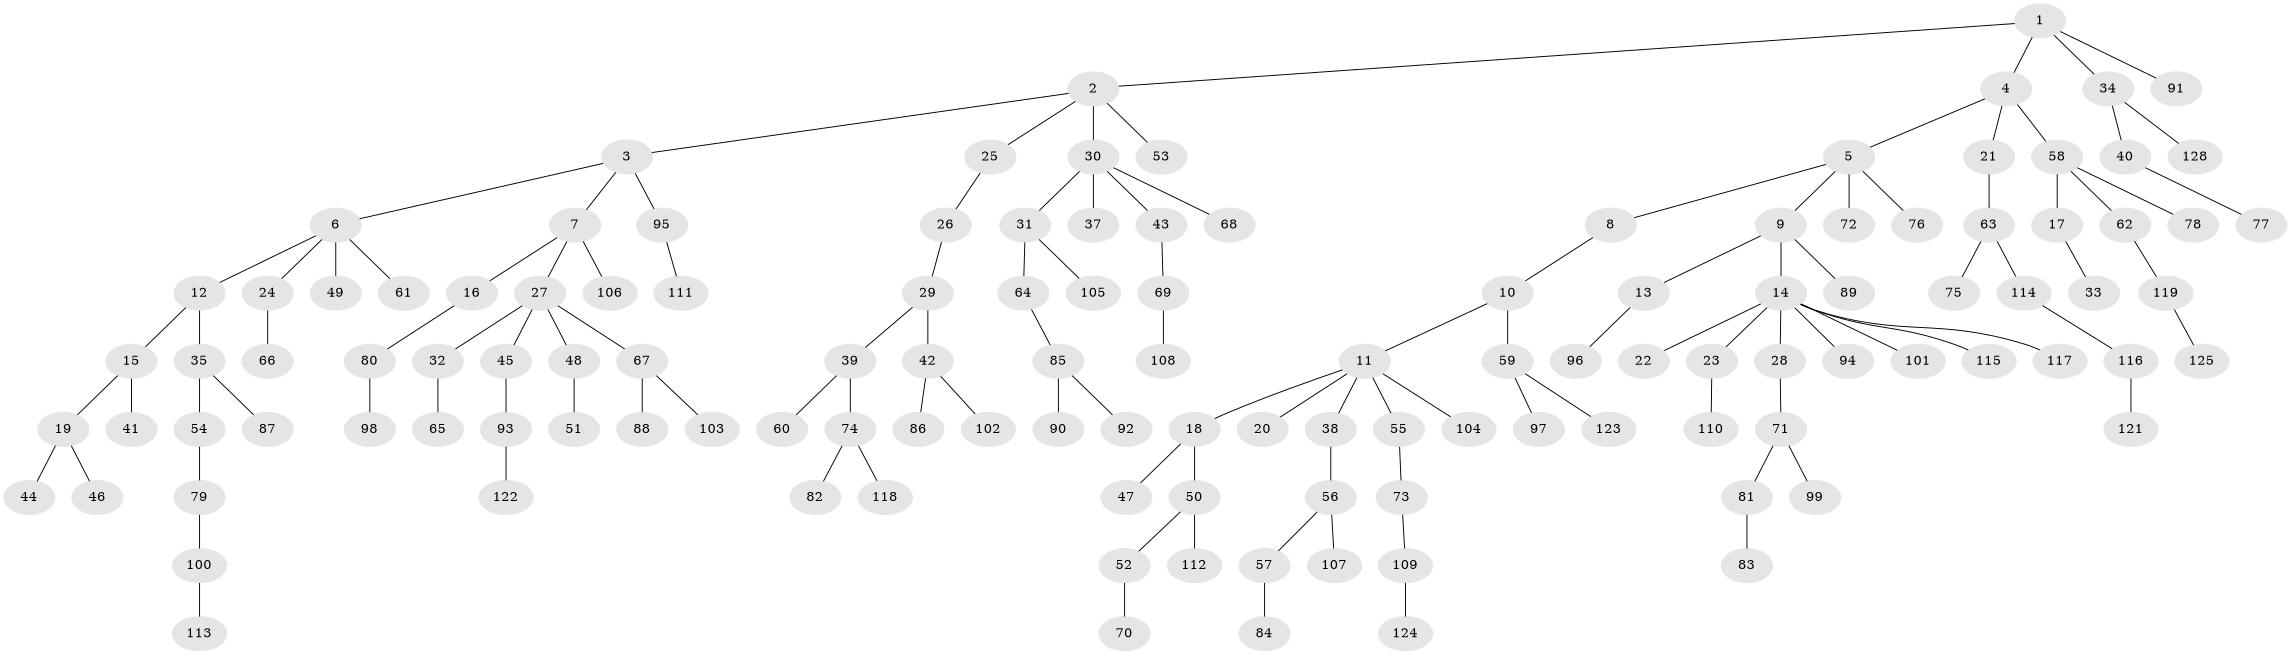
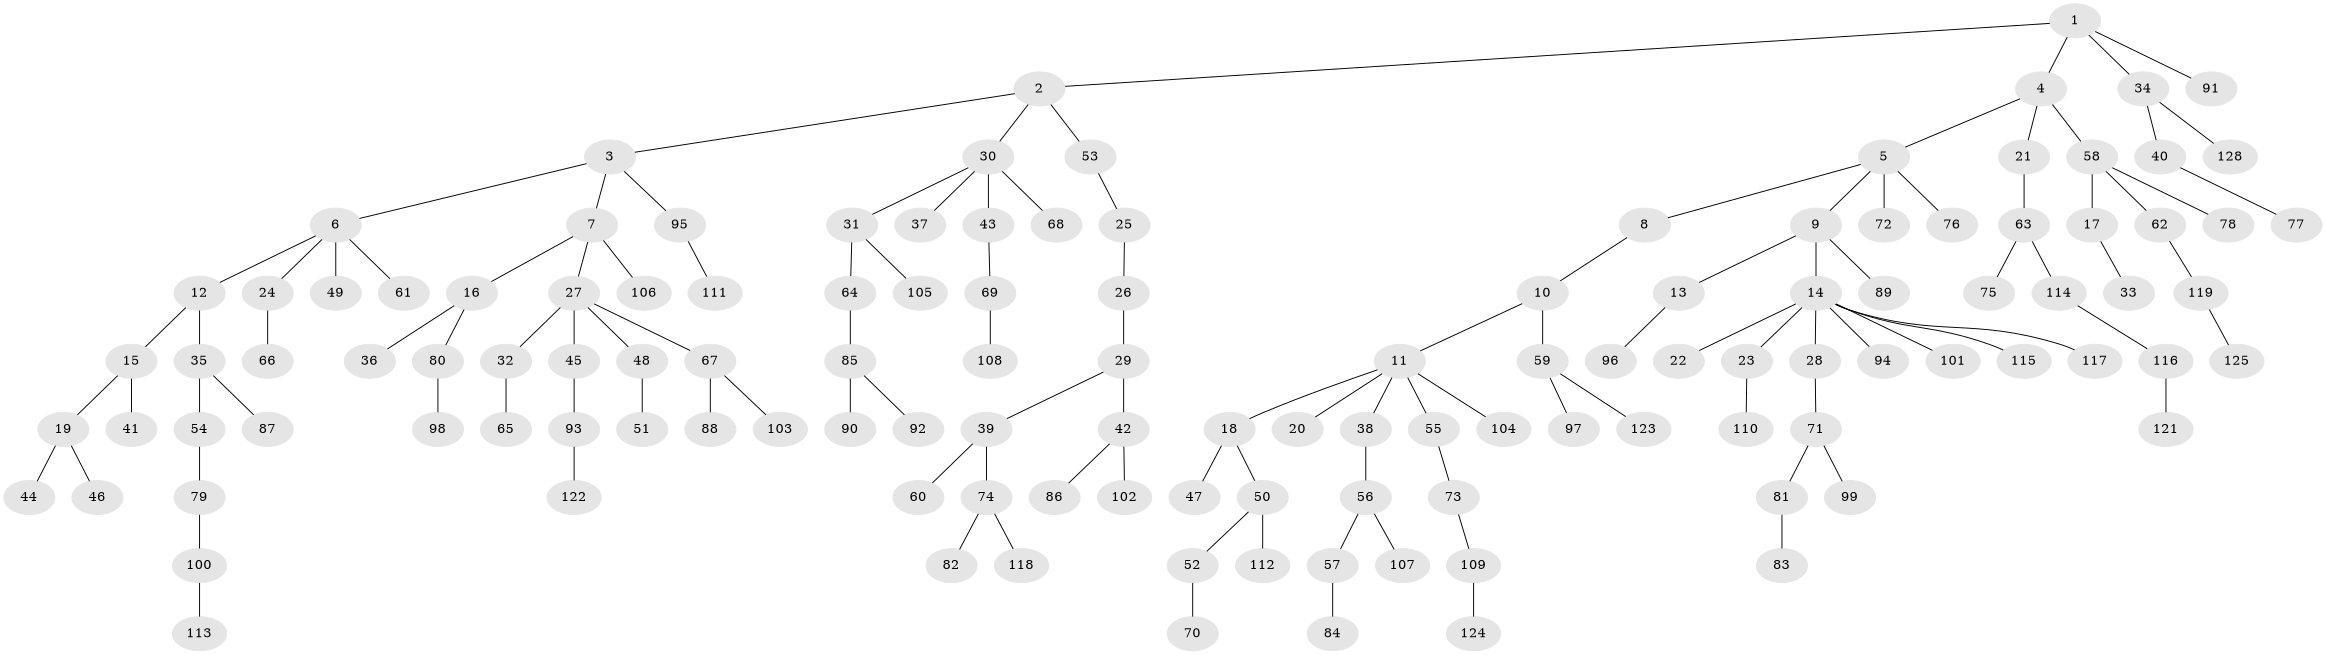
(1042, 123) -> (1108, 191)
none -> (370, 361)
